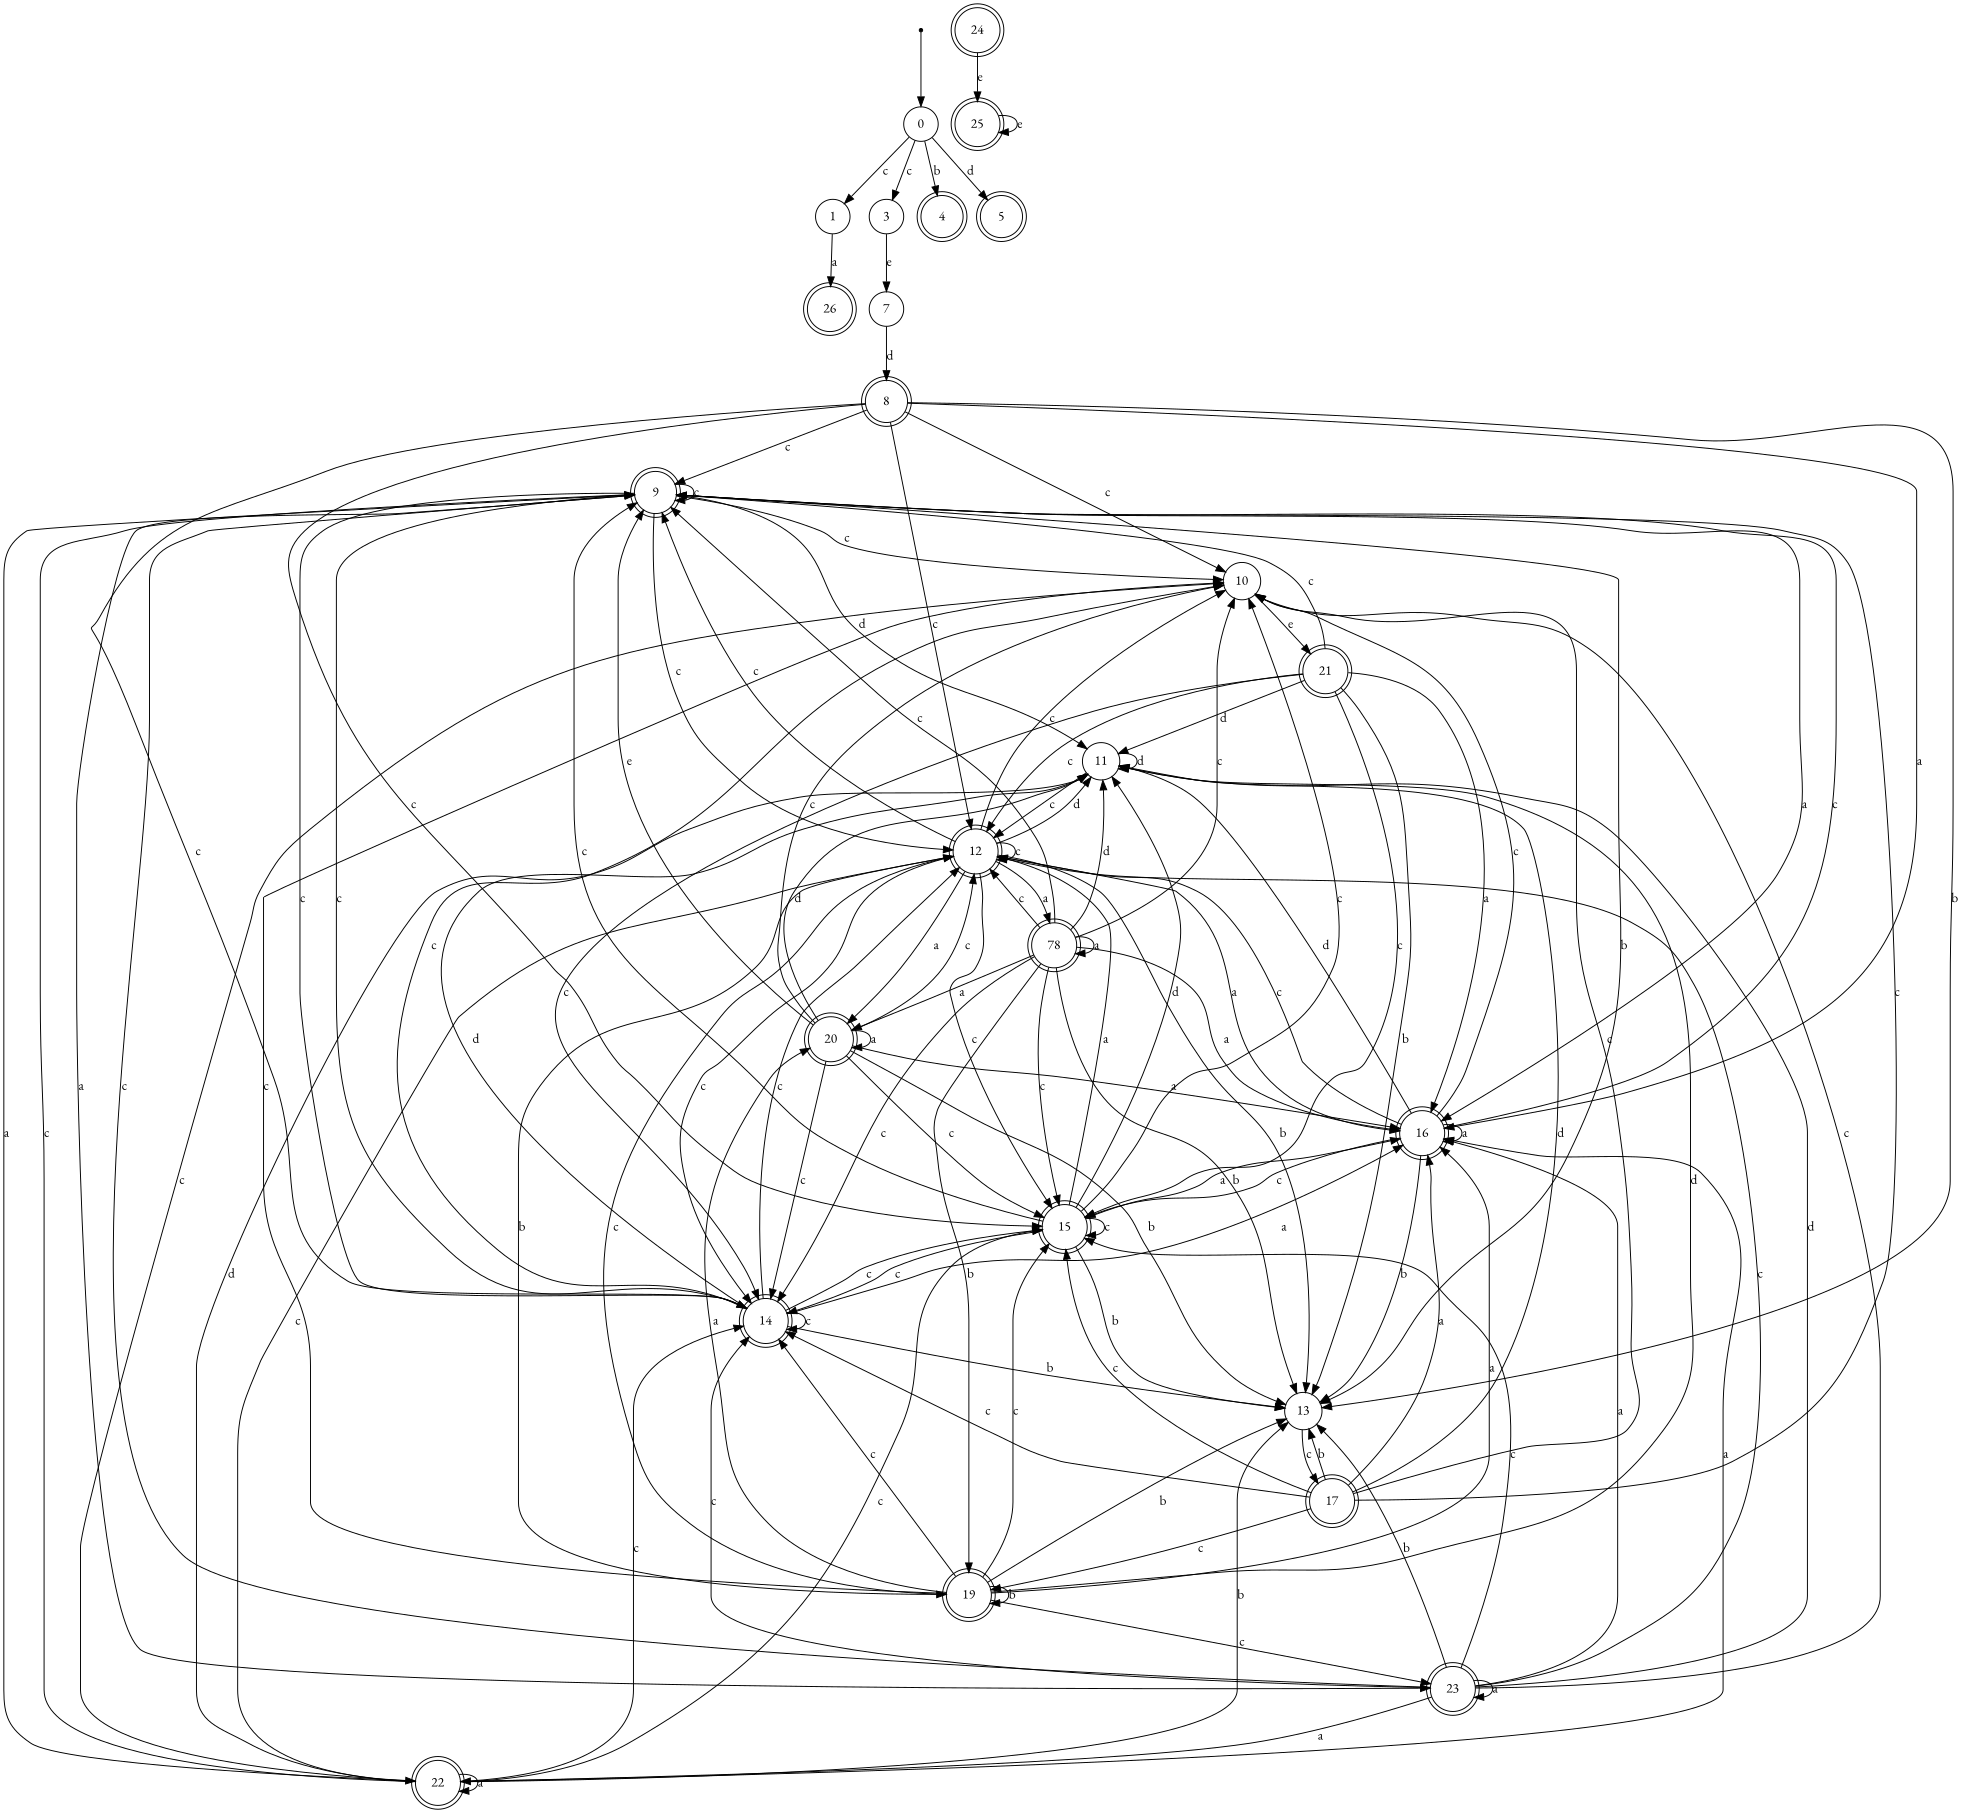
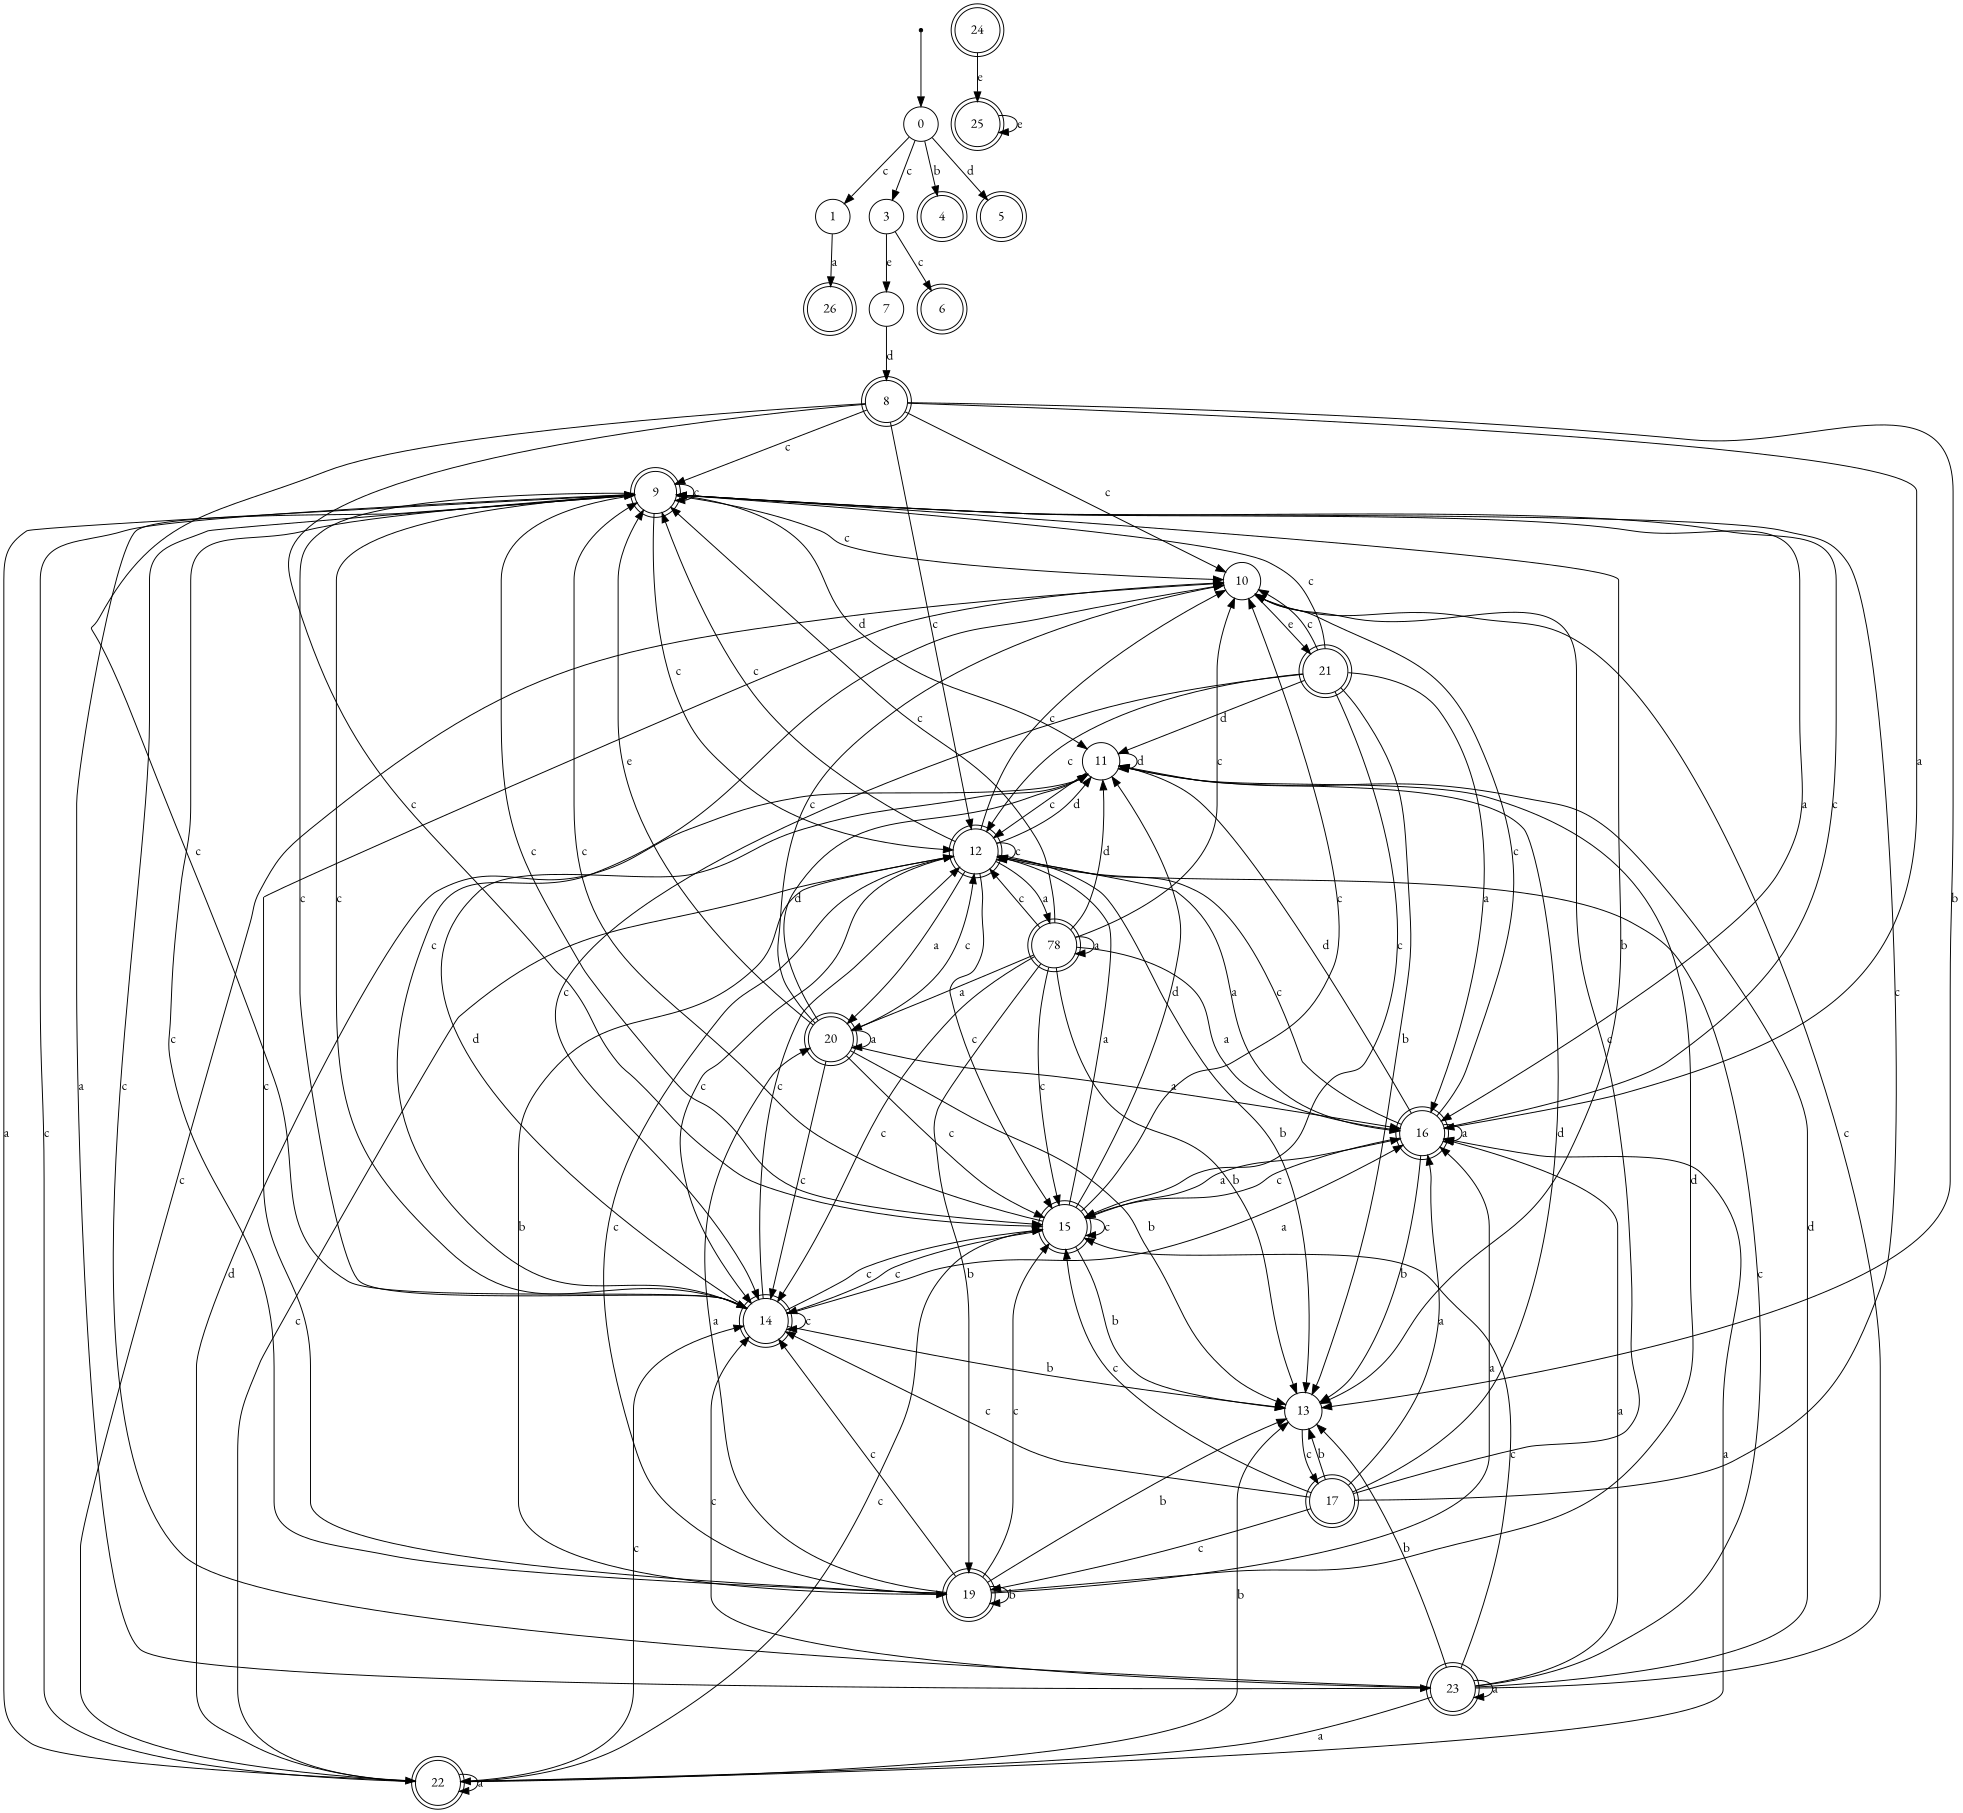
none -> (942, 309)
none -> (1298, 617)
none -> (576, 956)
(1206, 1641) -> (204, 1162)
